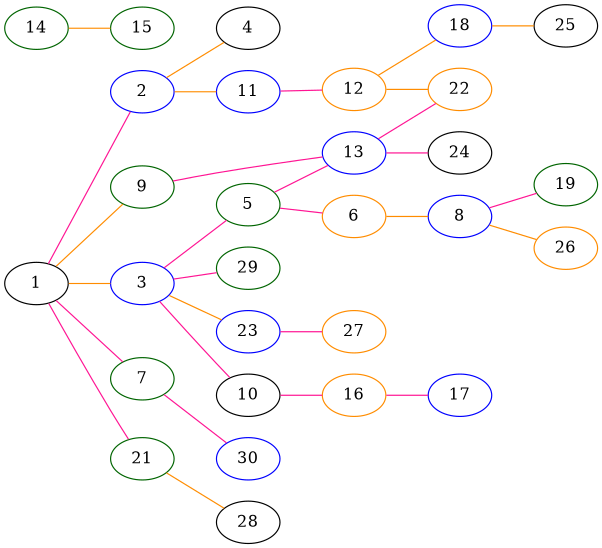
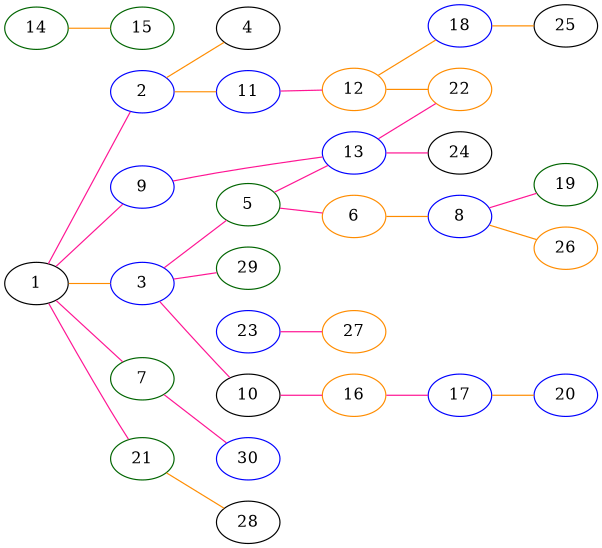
(142, 187) -> (142, 187)
(89, 235) -> (89, 235)
(195, 308) -> none
none -> (566, 395)
